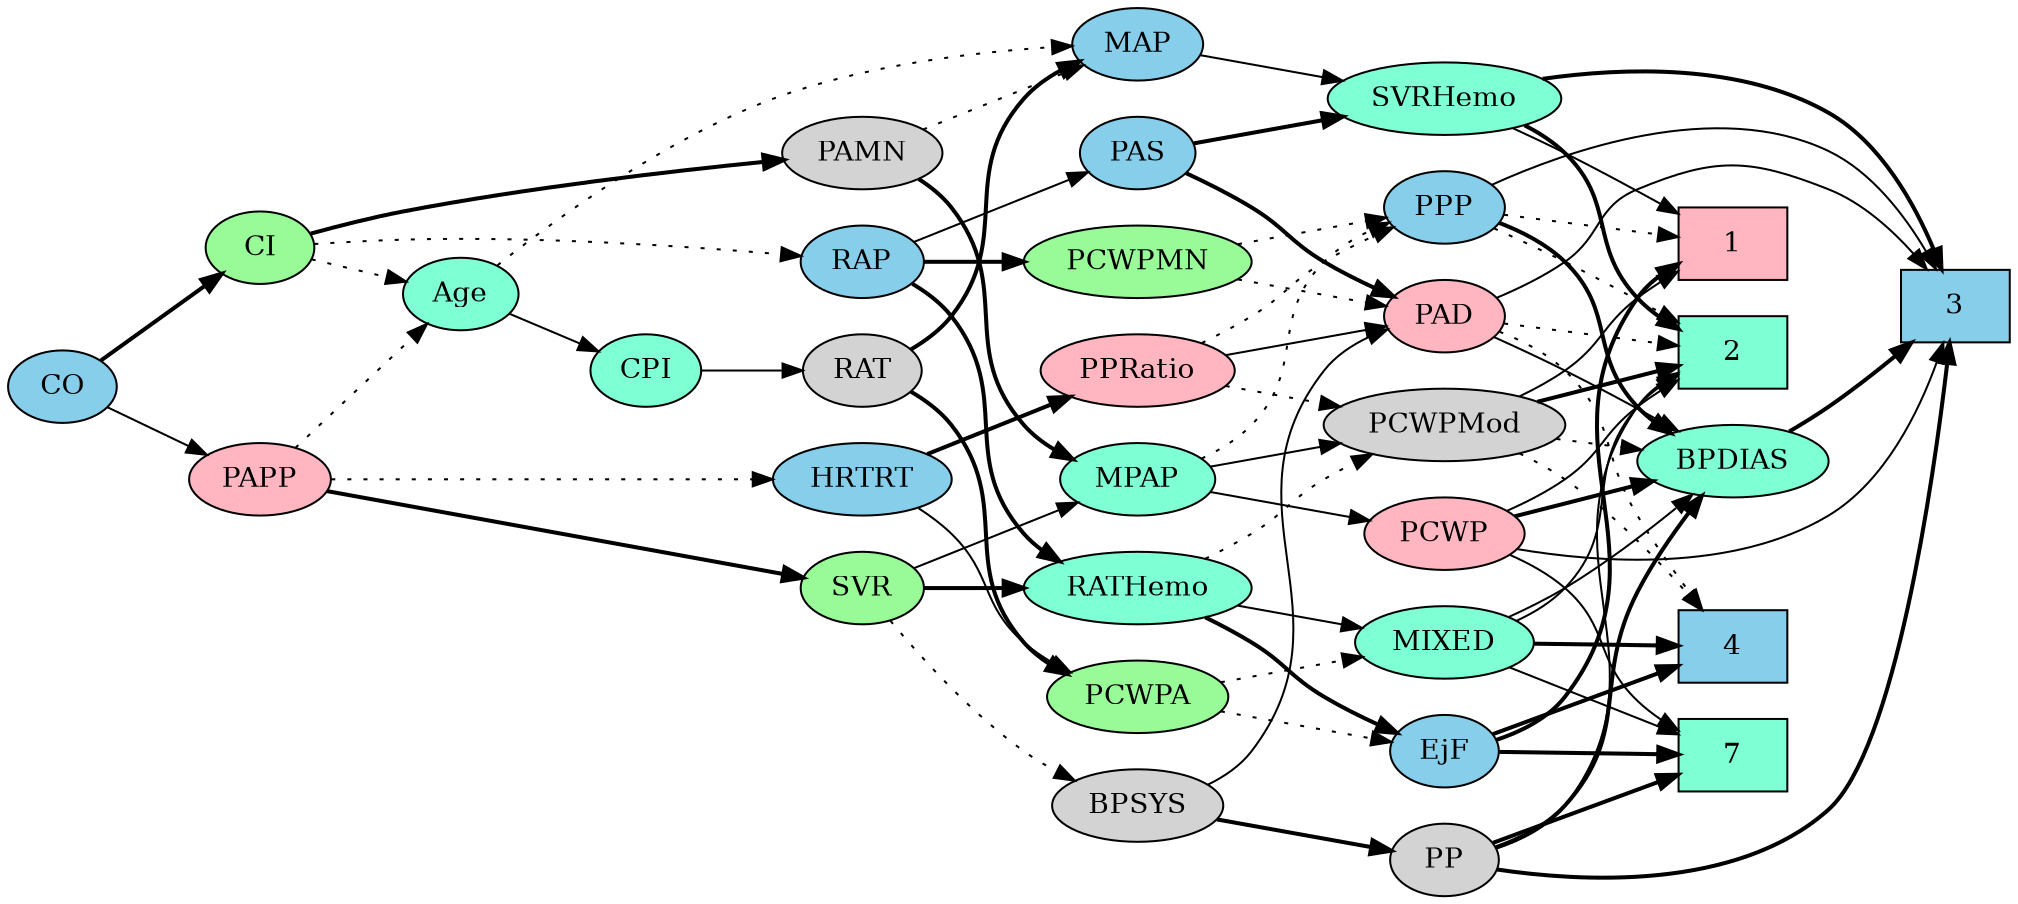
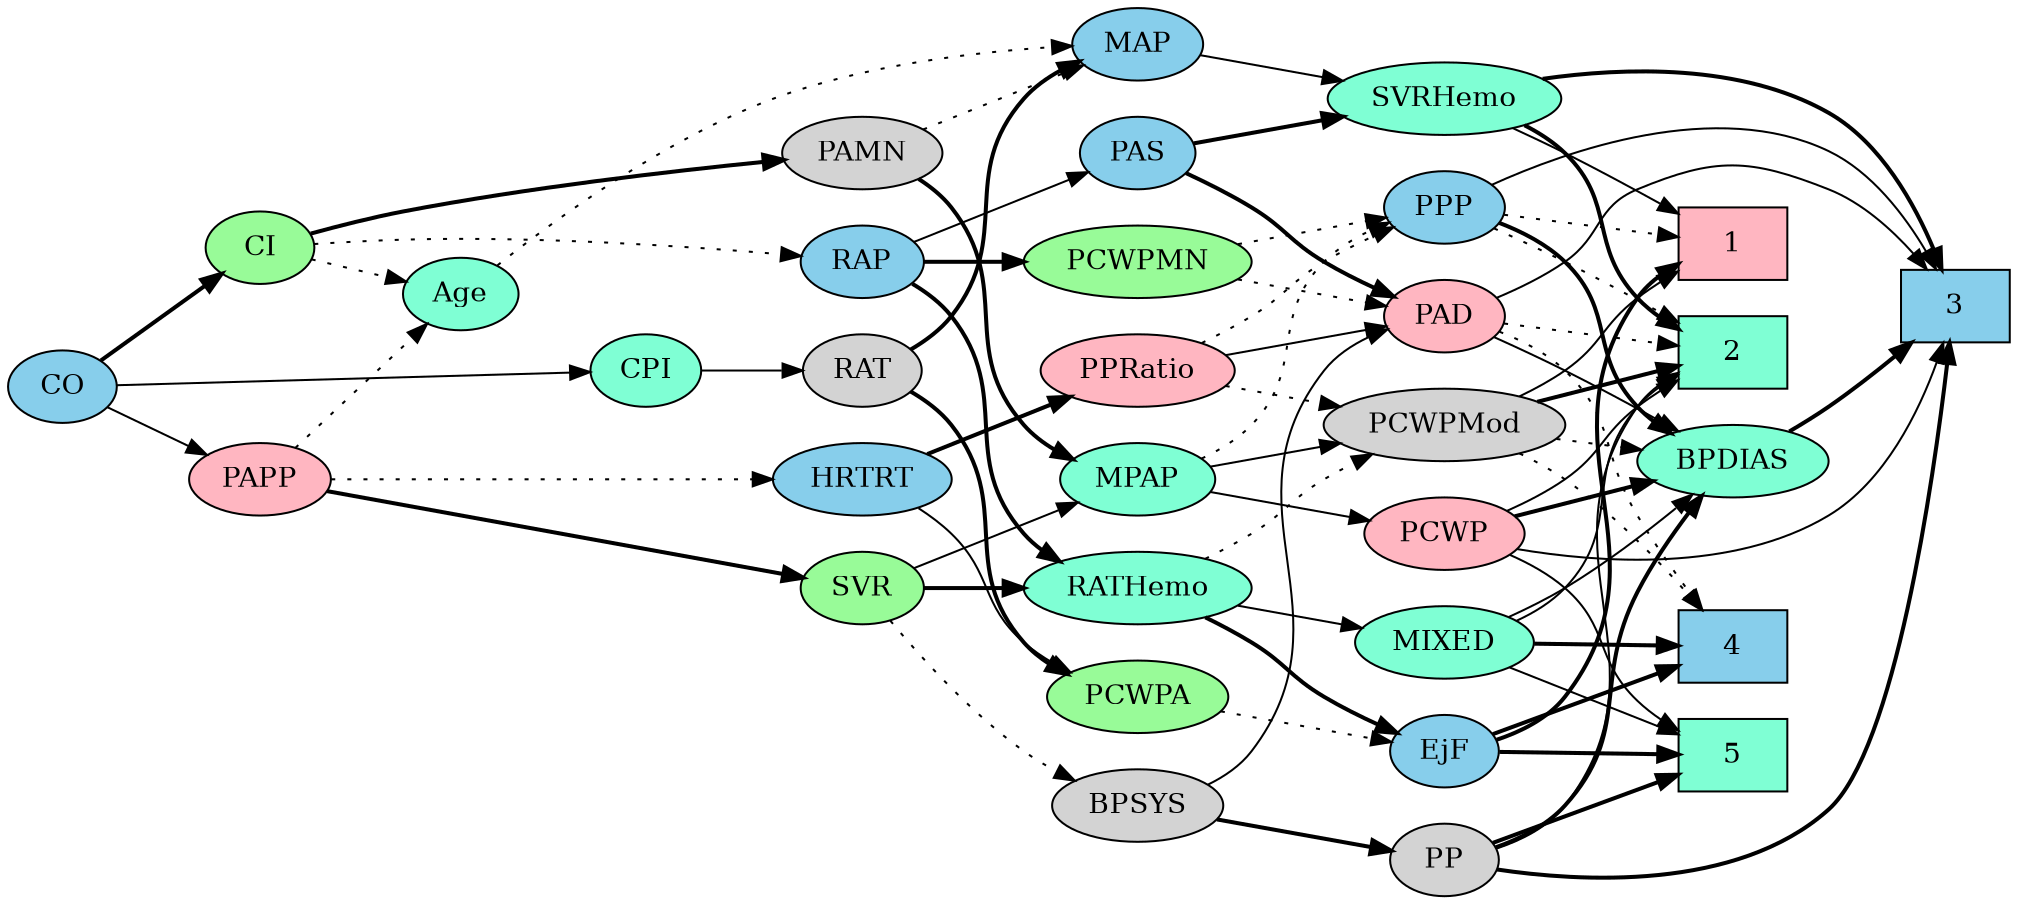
(545, 329) -> (343, 379)
(1273, 673) -> none
(1733, 755) -> (1733, 755)
